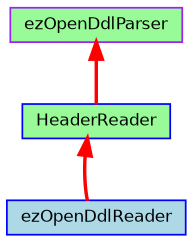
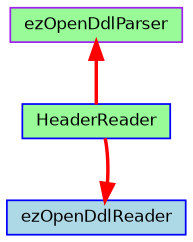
(85, 178) -> (108, 161)
